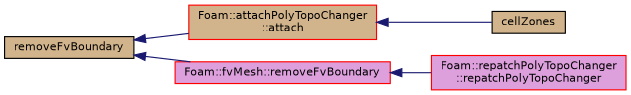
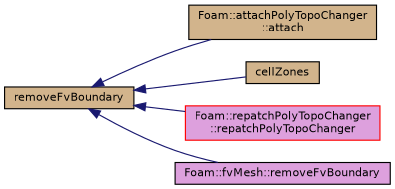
(283, 22) -> (283, 22)
(440, 22) -> (196, 83)
(283, 73) -> (283, 173)
(417, 73) -> (165, 109)
